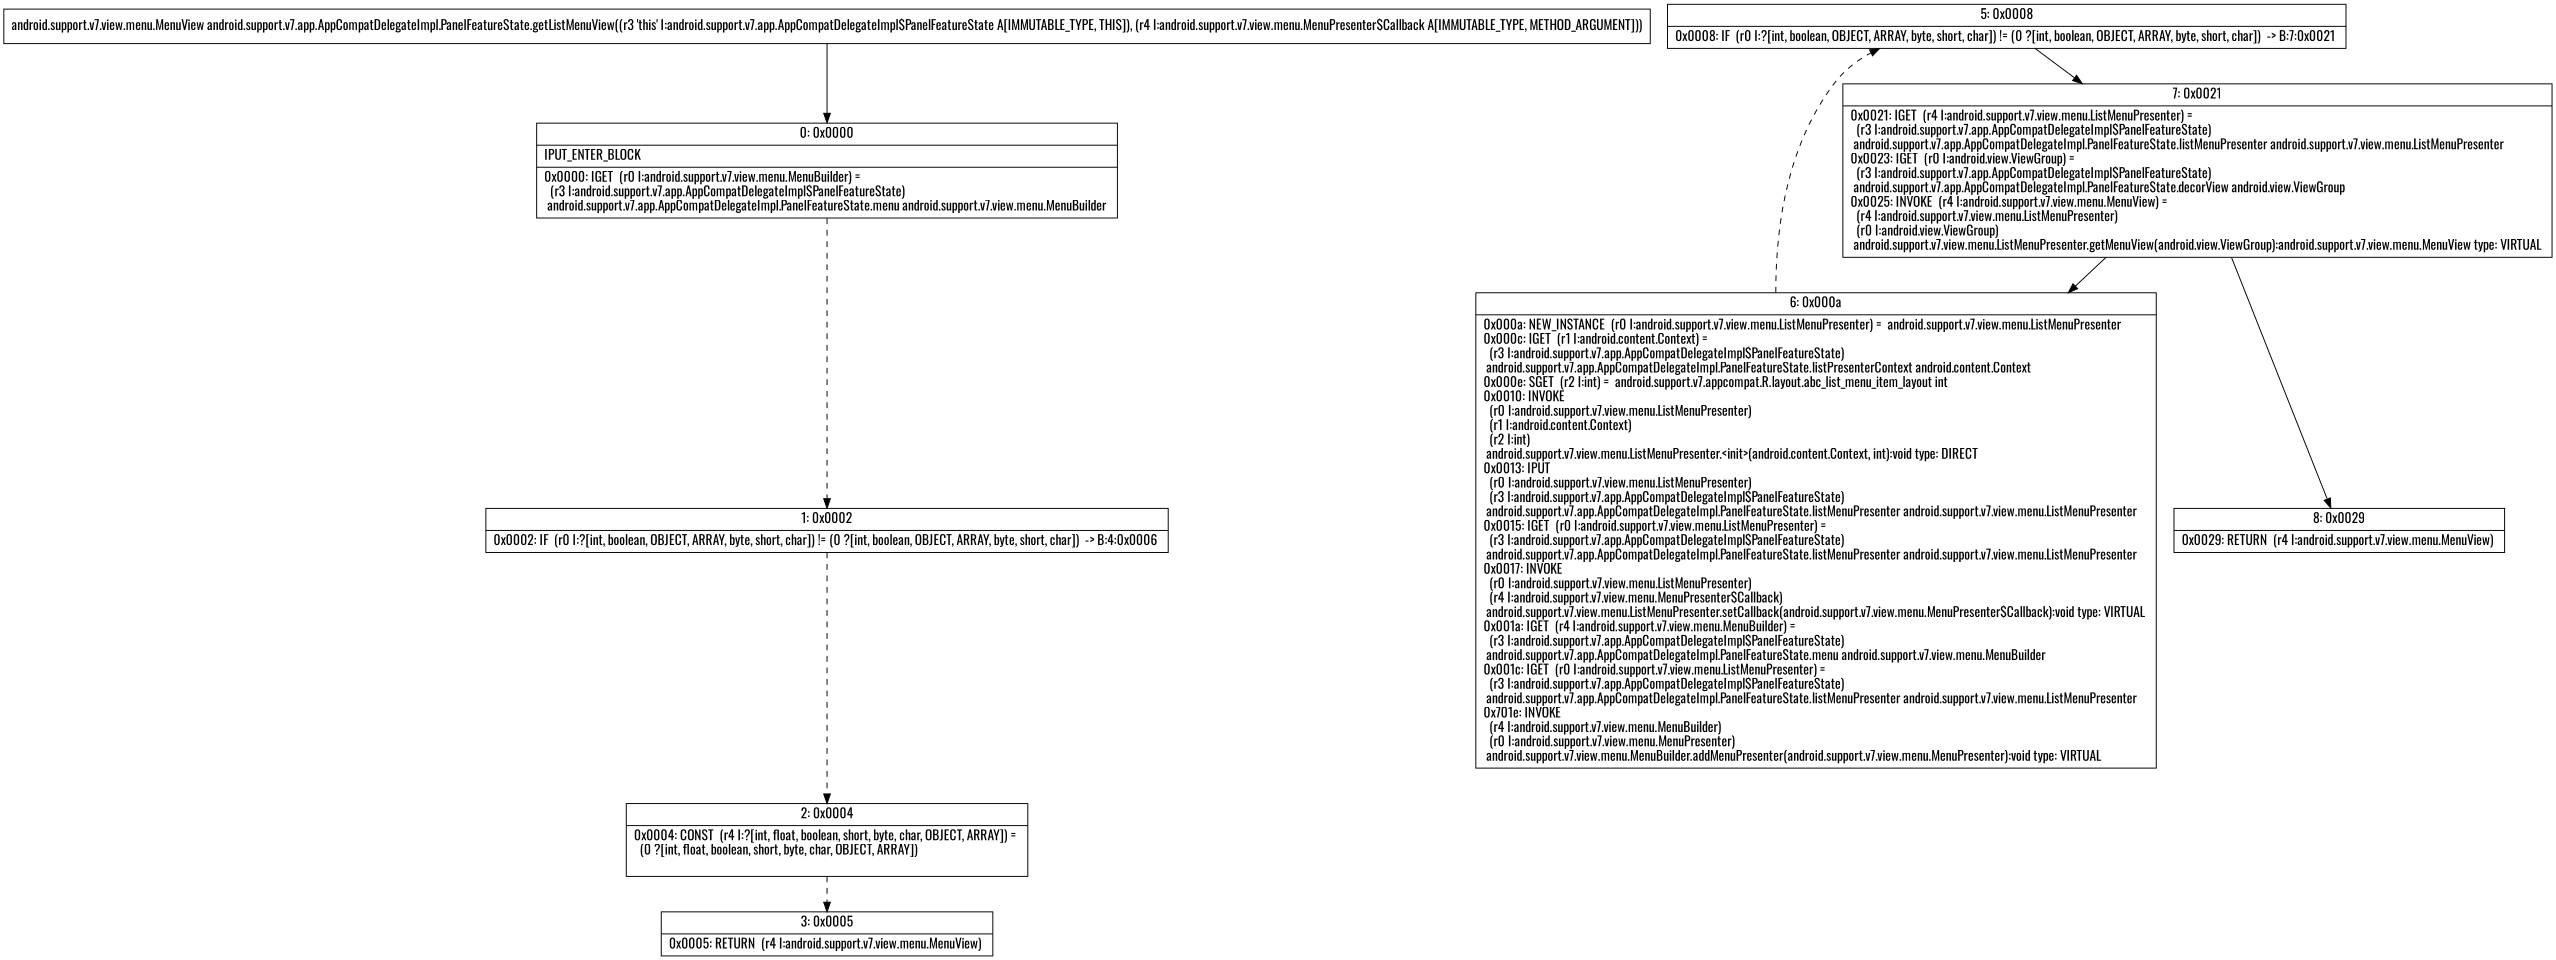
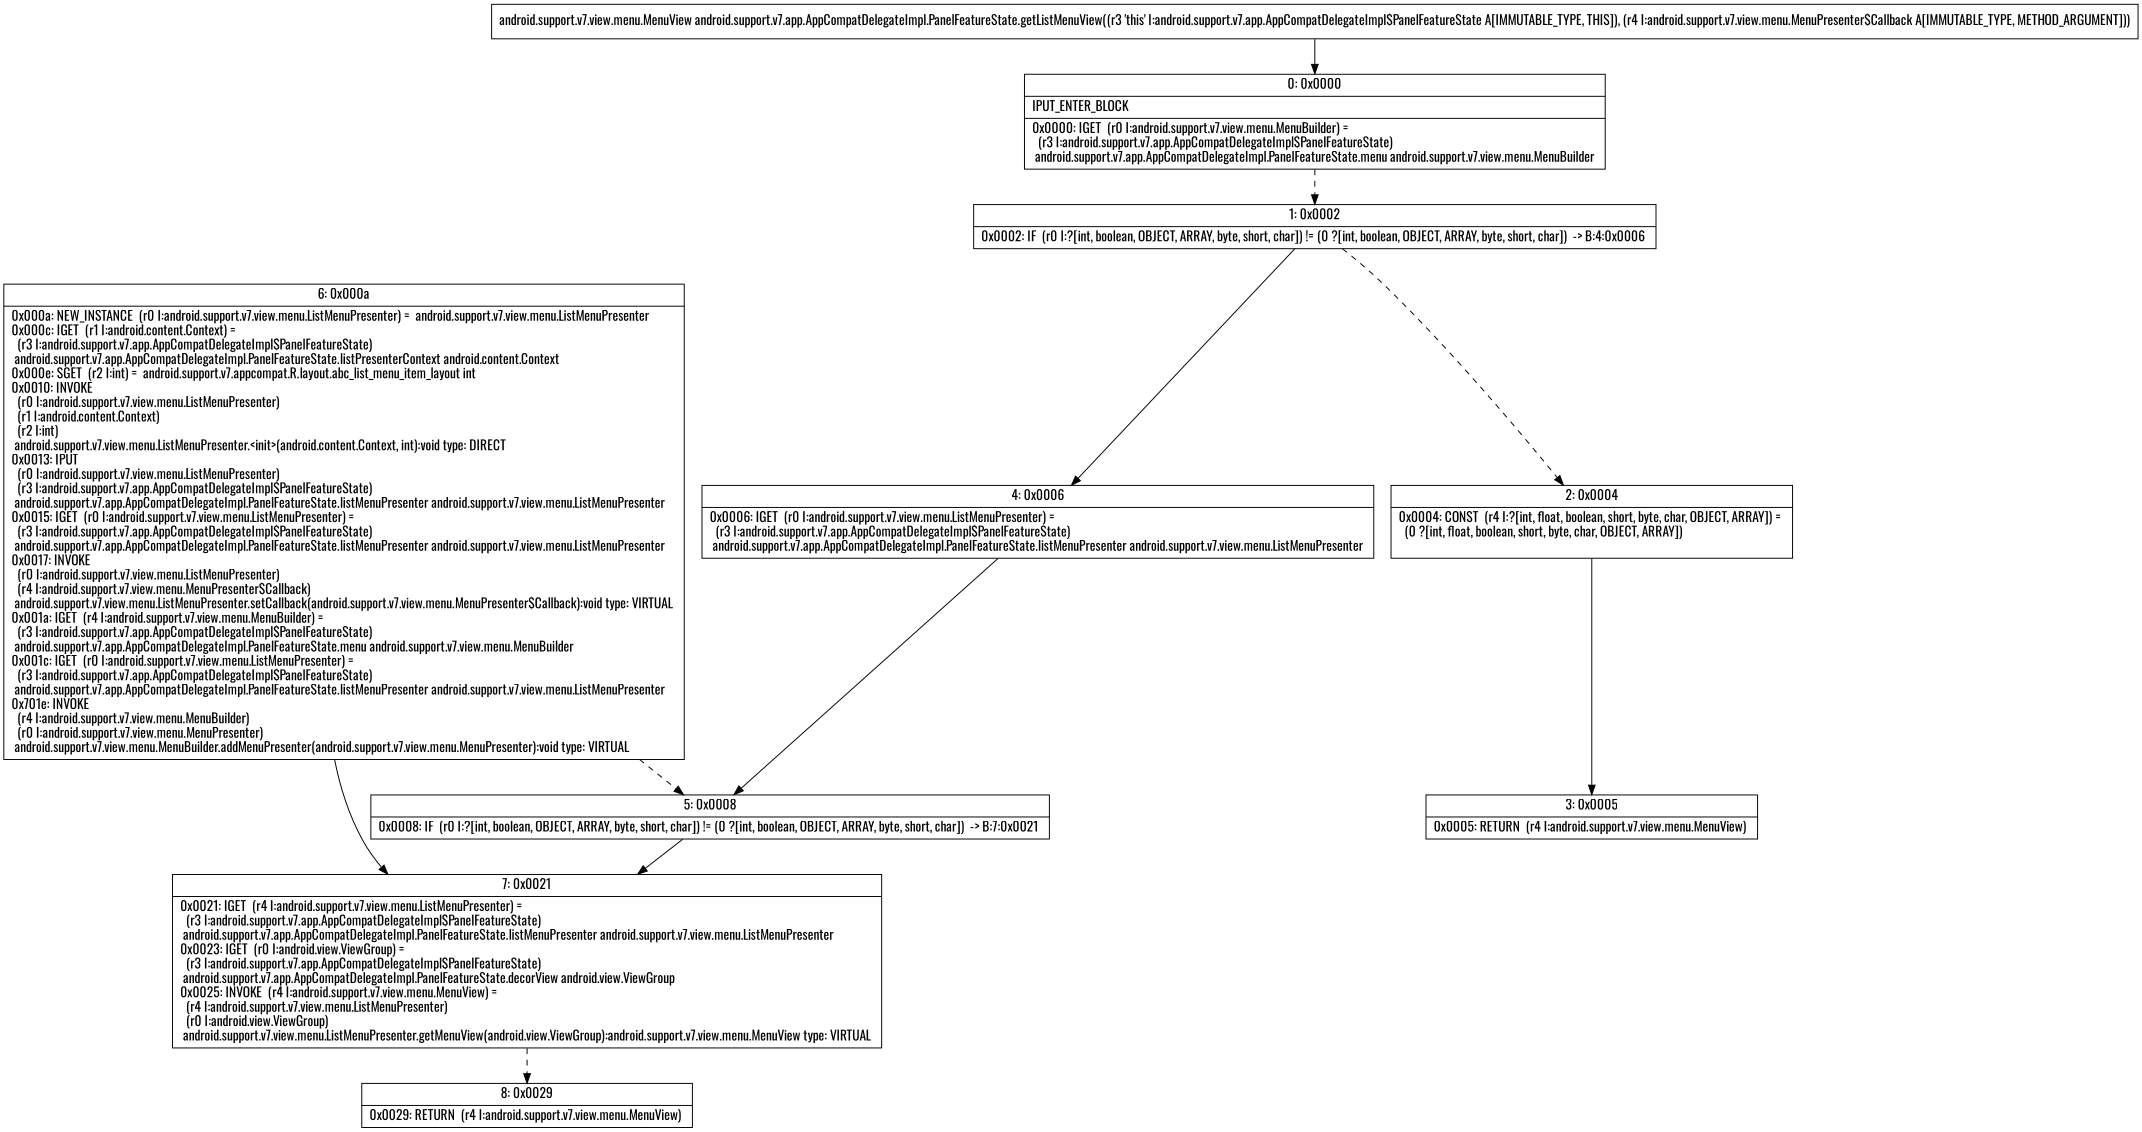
(2091, 272) -> (351, 816)
(2279, 378) -> (527, 1061)
none -> (1038, 522)
(827, 889) -> (1592, 672)
